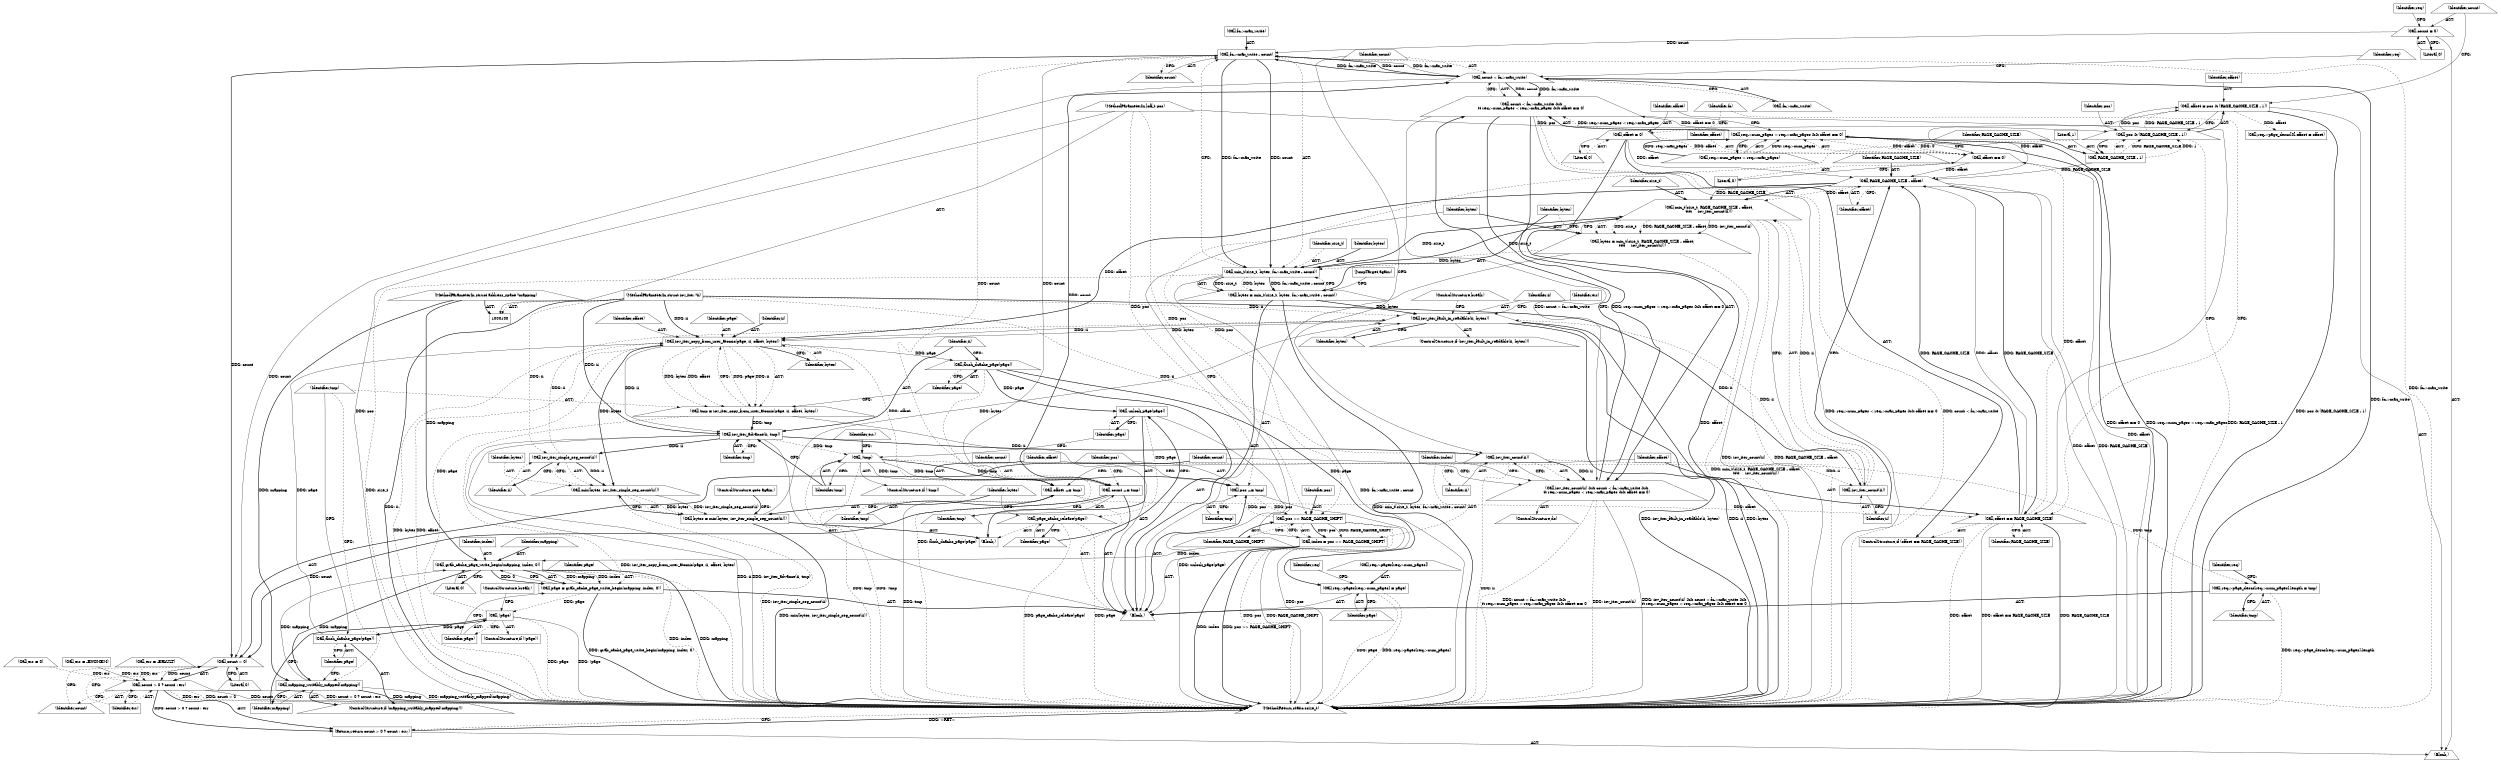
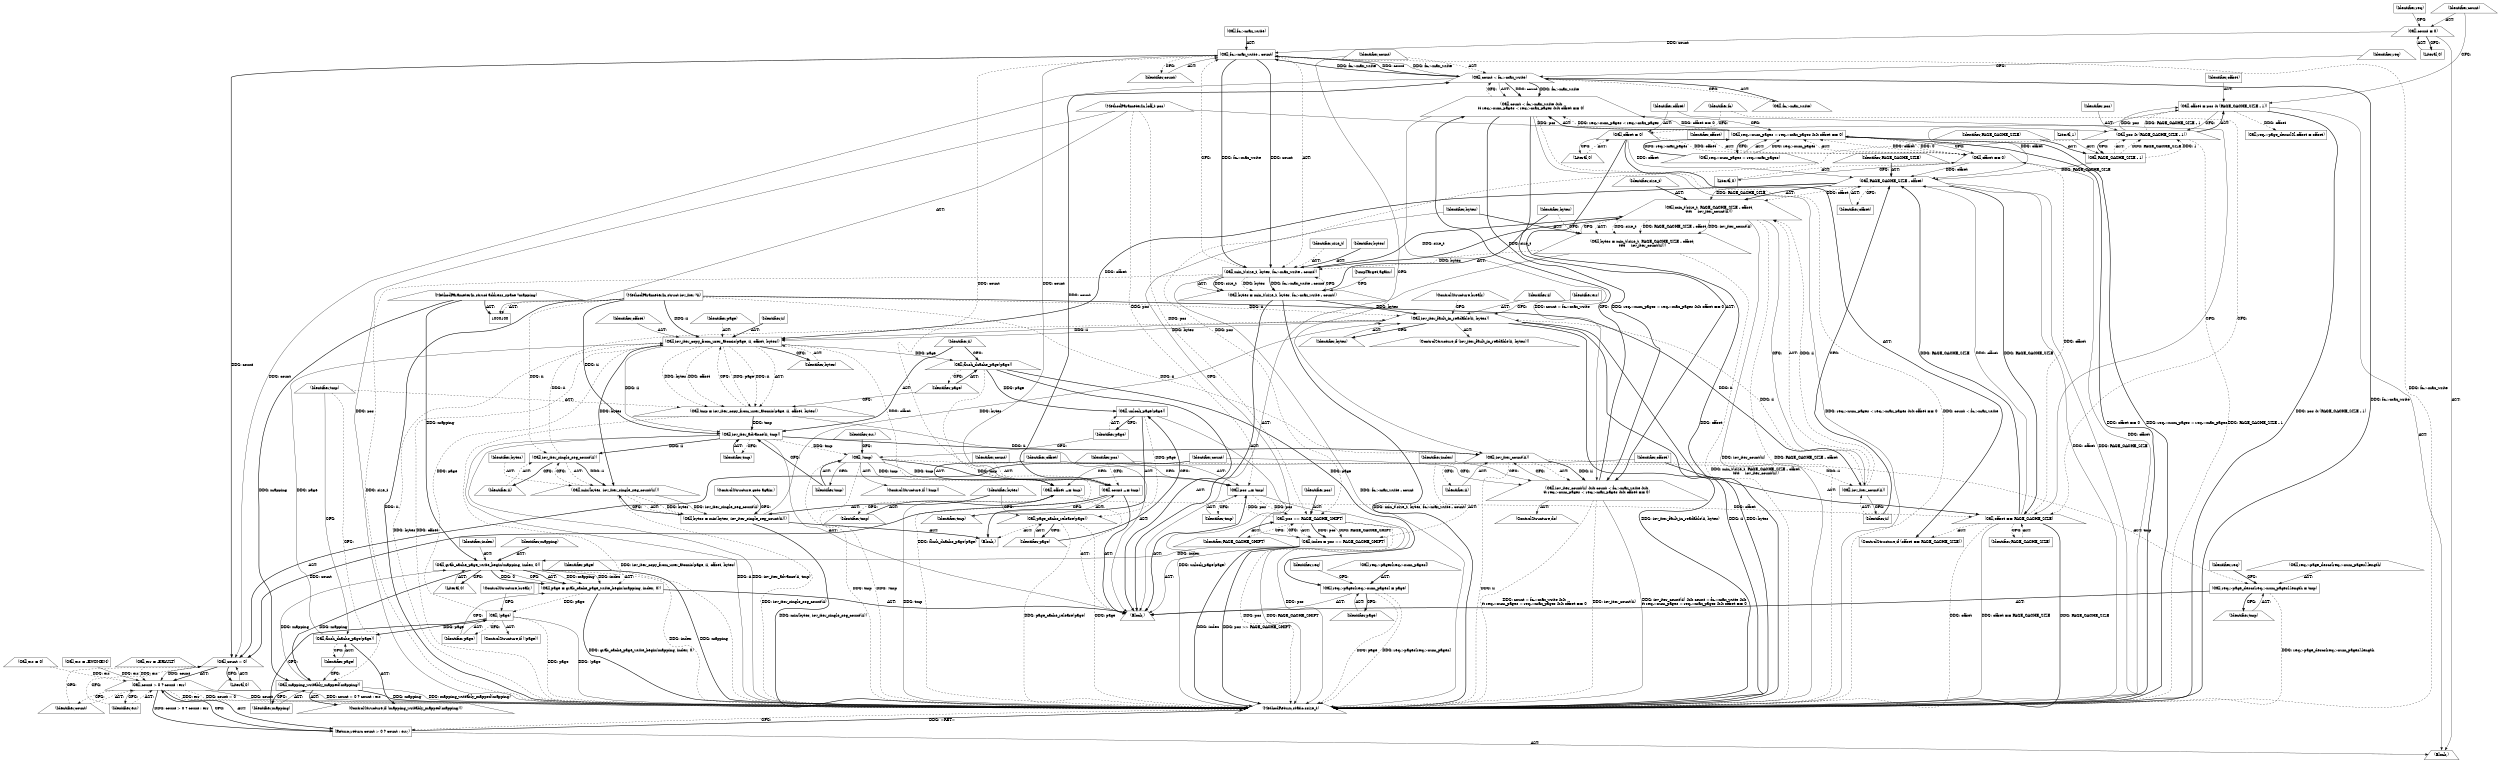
(2142, 531) -> (2142, 531)
none -> (2335, 565)
none -> (243, 723)
